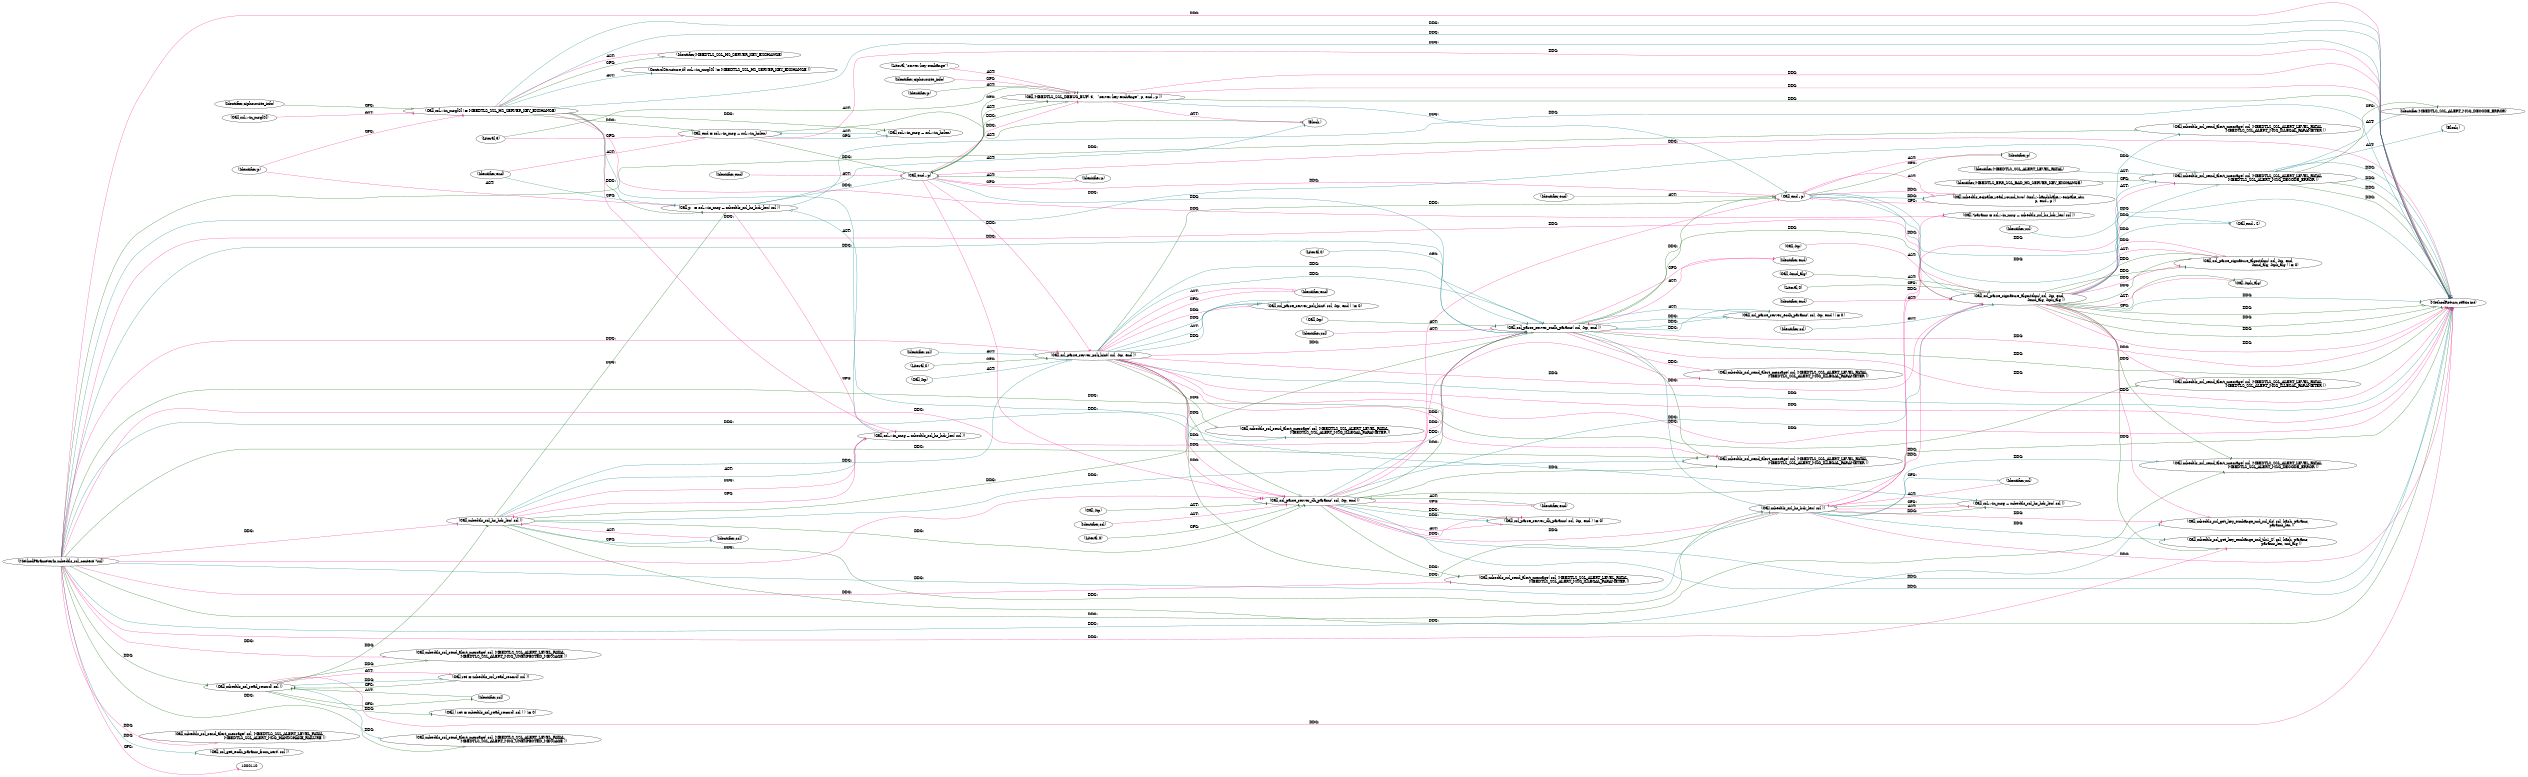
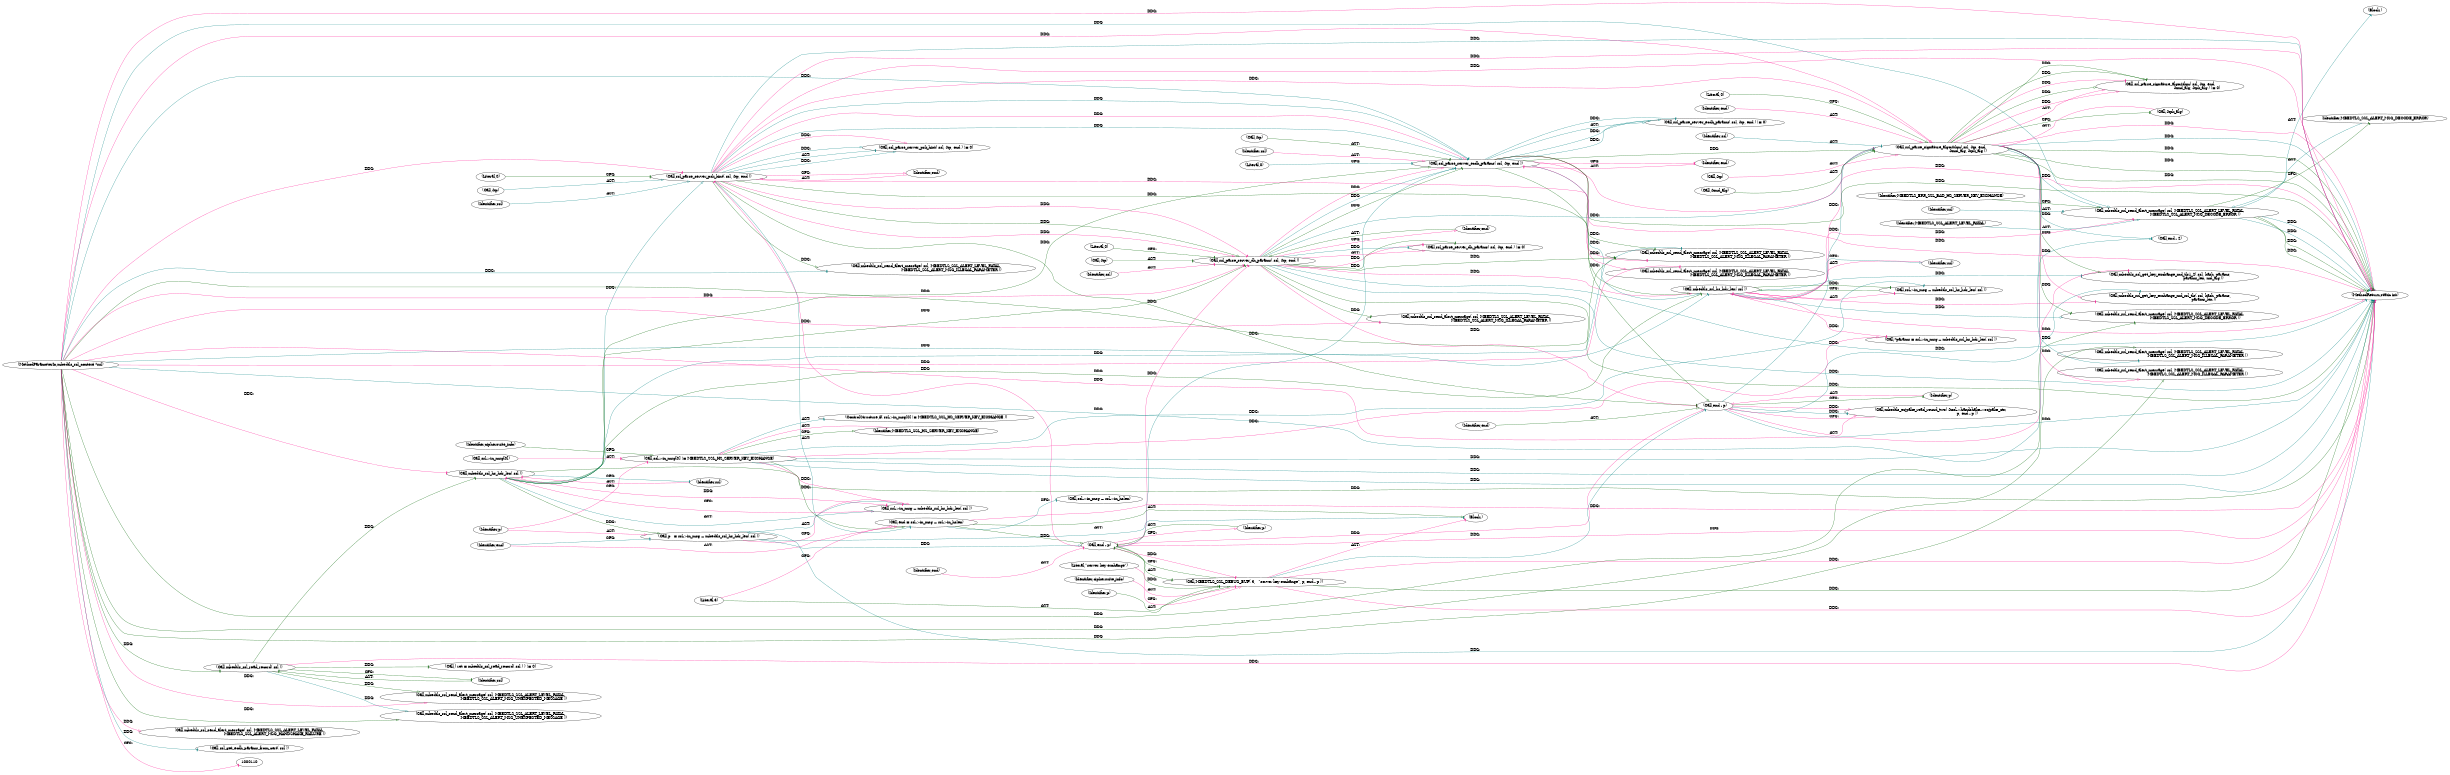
(723, 121) -> none
(829, 133) -> (800, 384)
(608, 186) -> none
(491, 677) -> none
